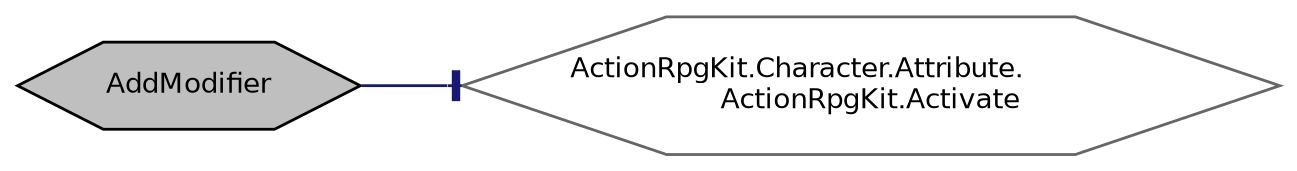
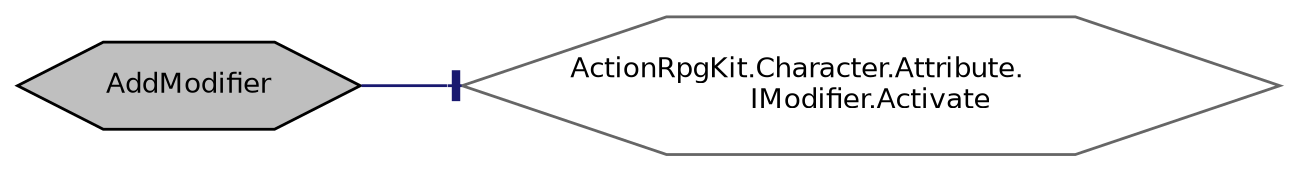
(871, 86) -> (871, 86)
